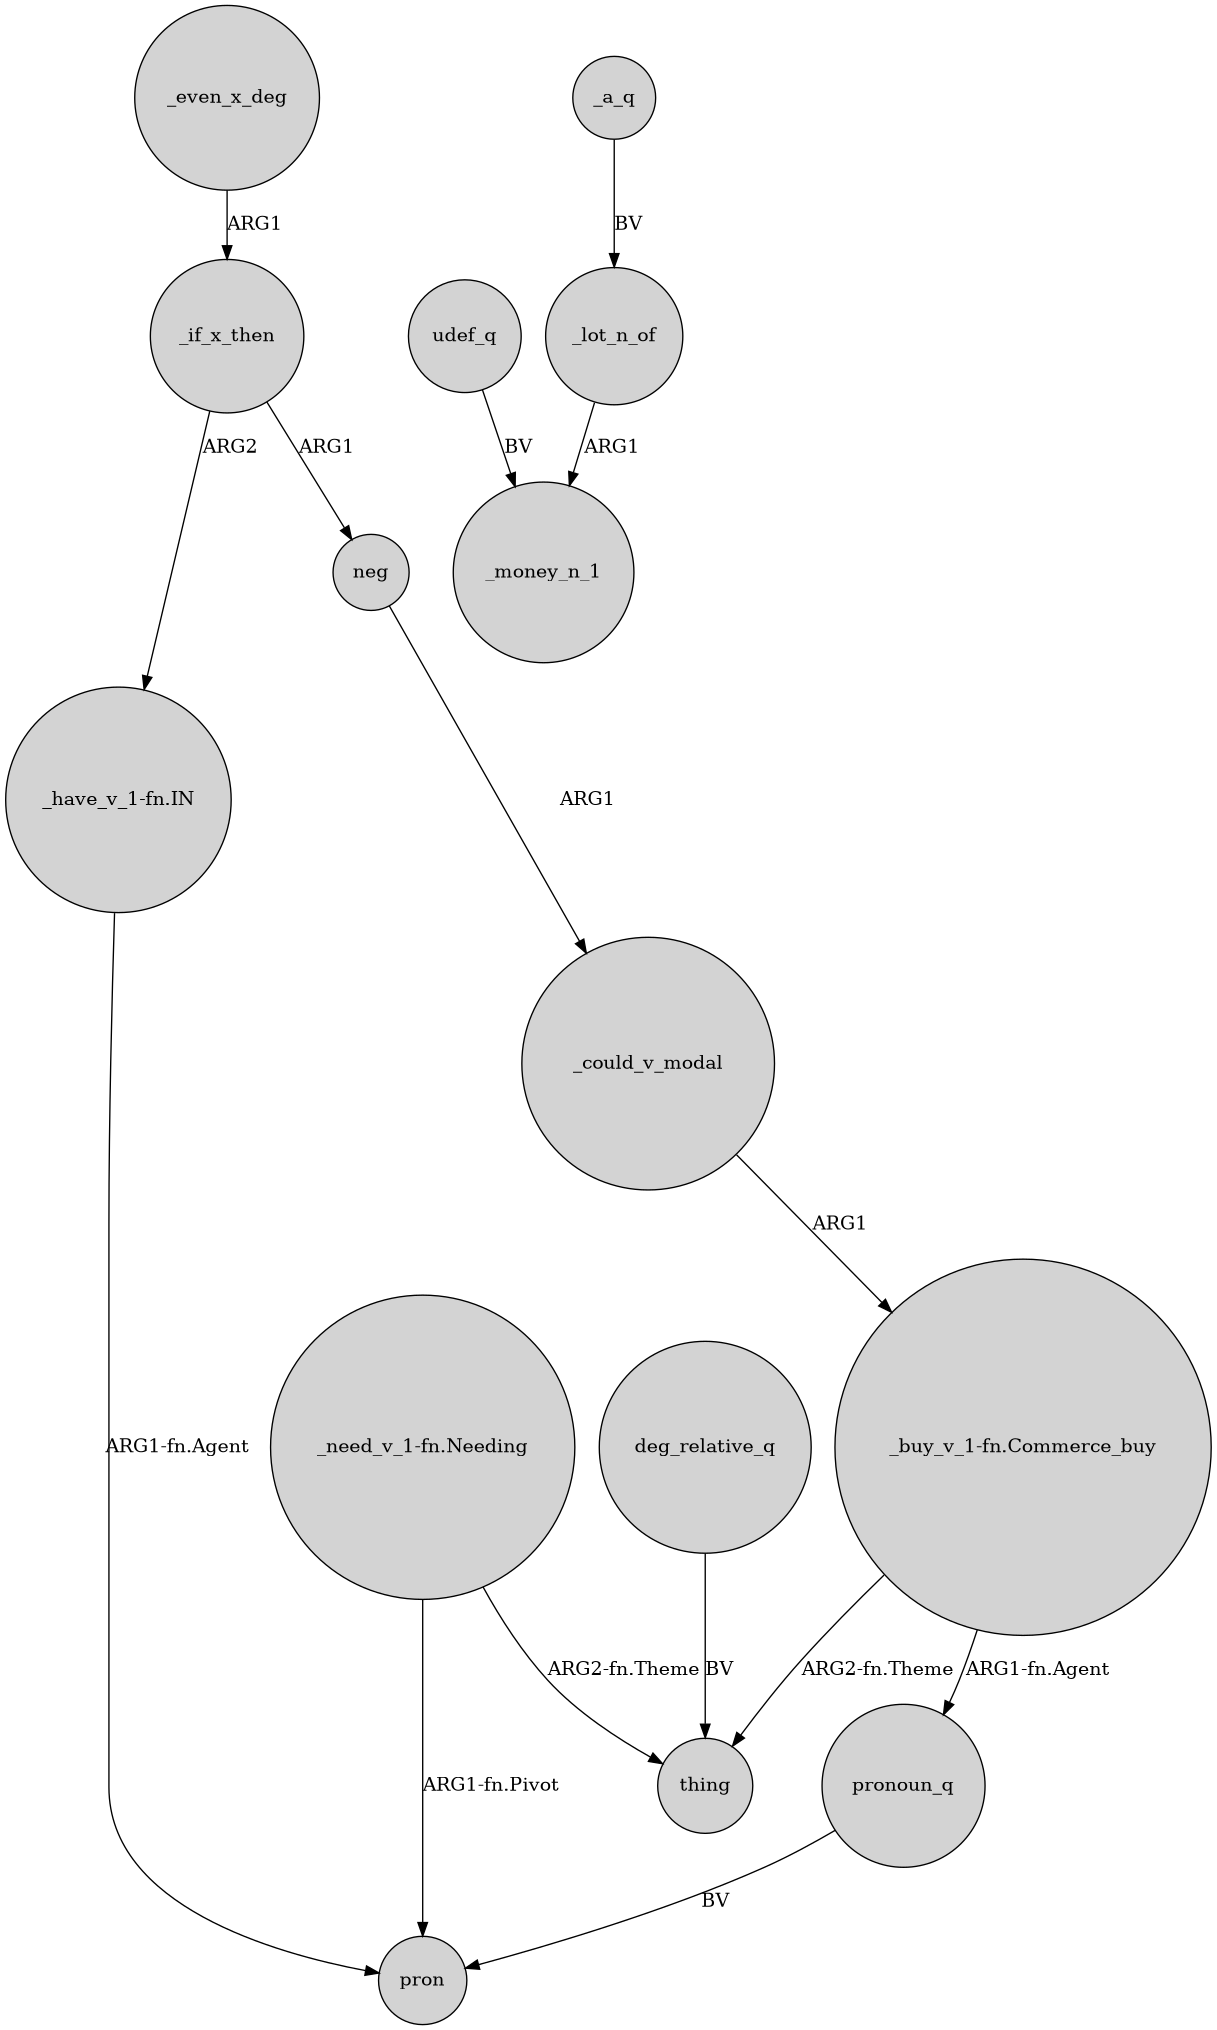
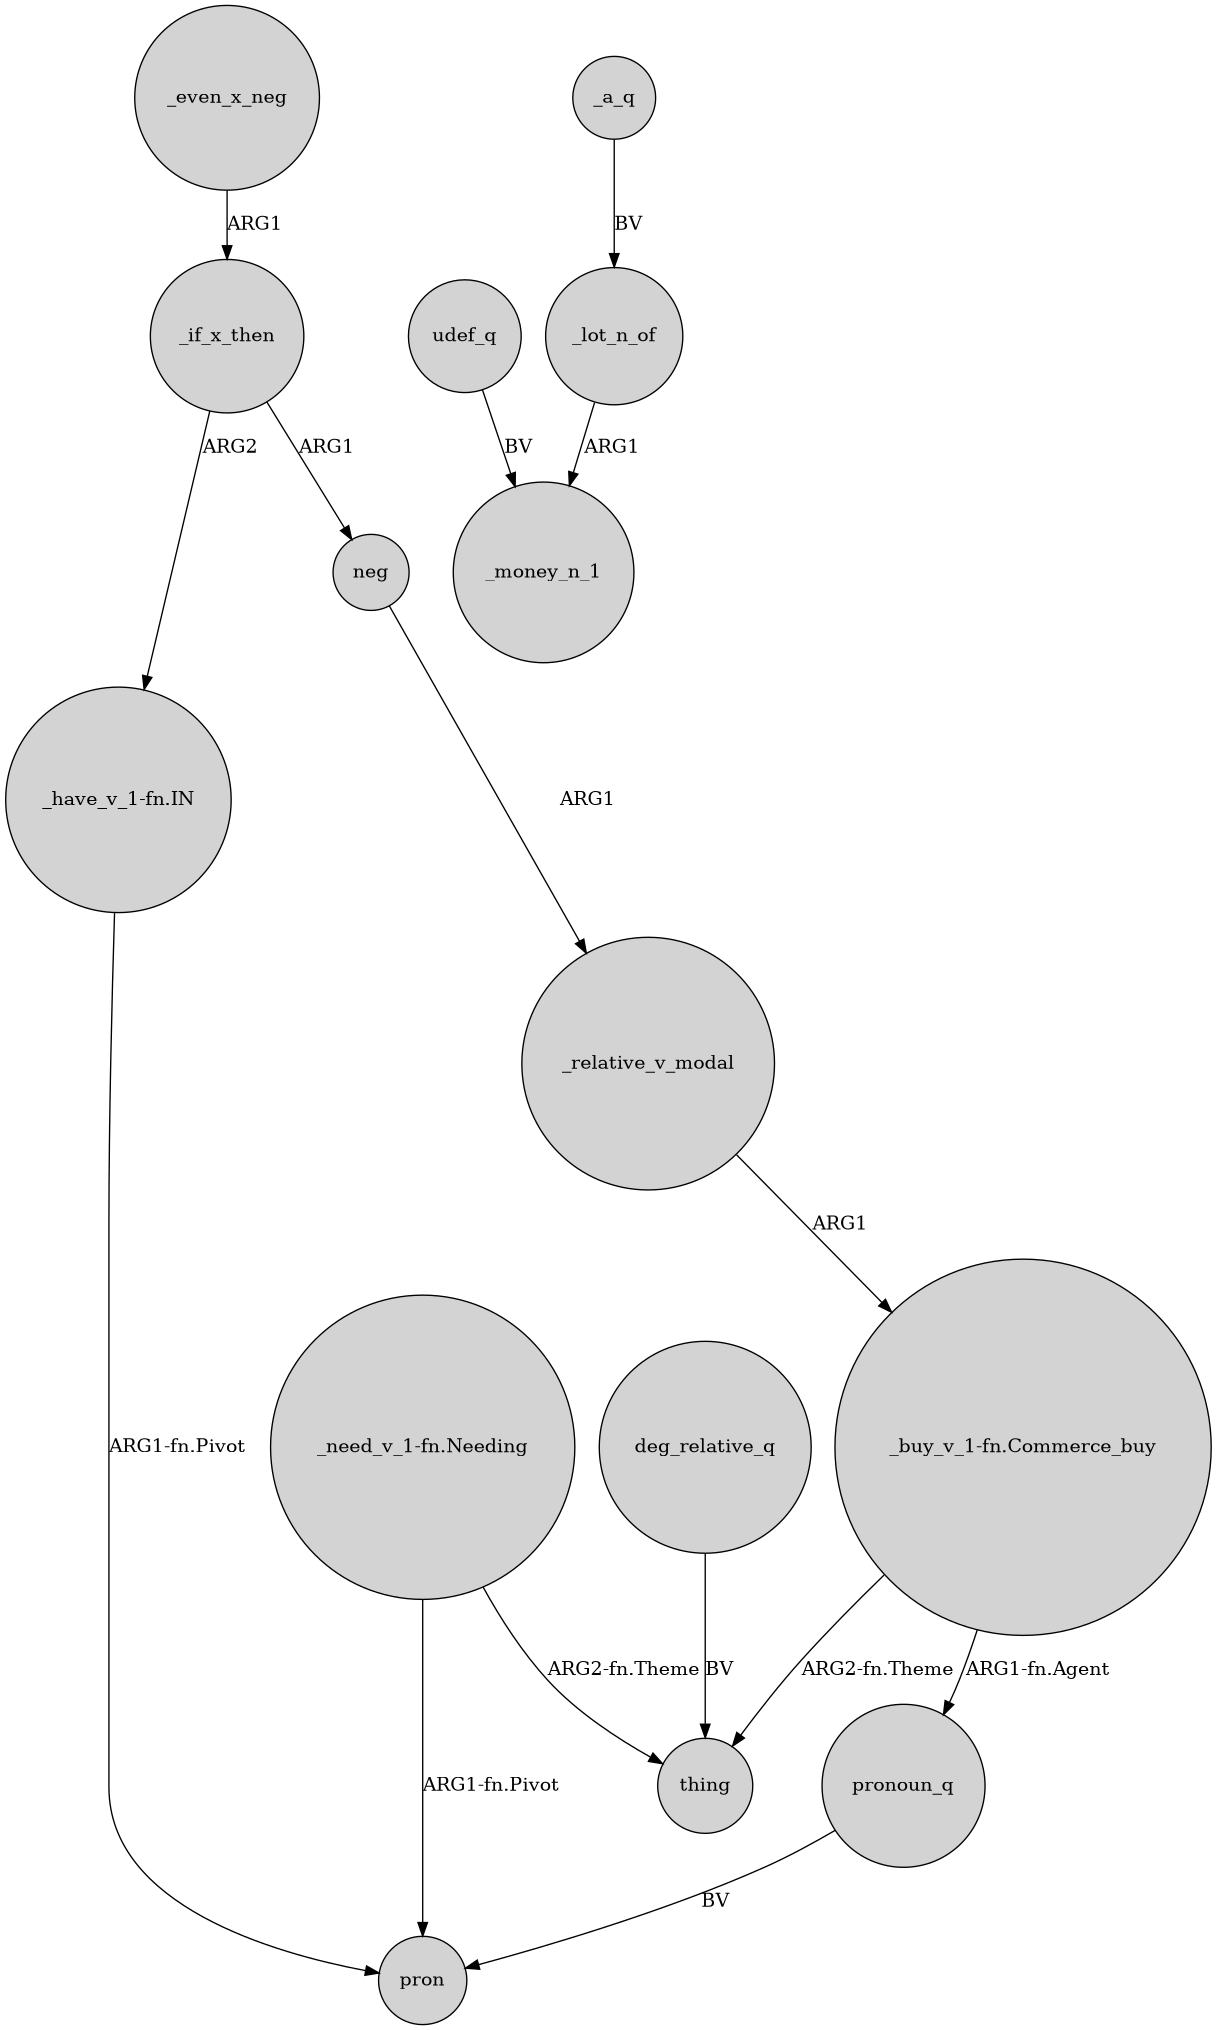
(227, 98) -> (227, 98)
(648, 1064) -> (648, 1064)
(178, 1447) -> (178, 1447)
